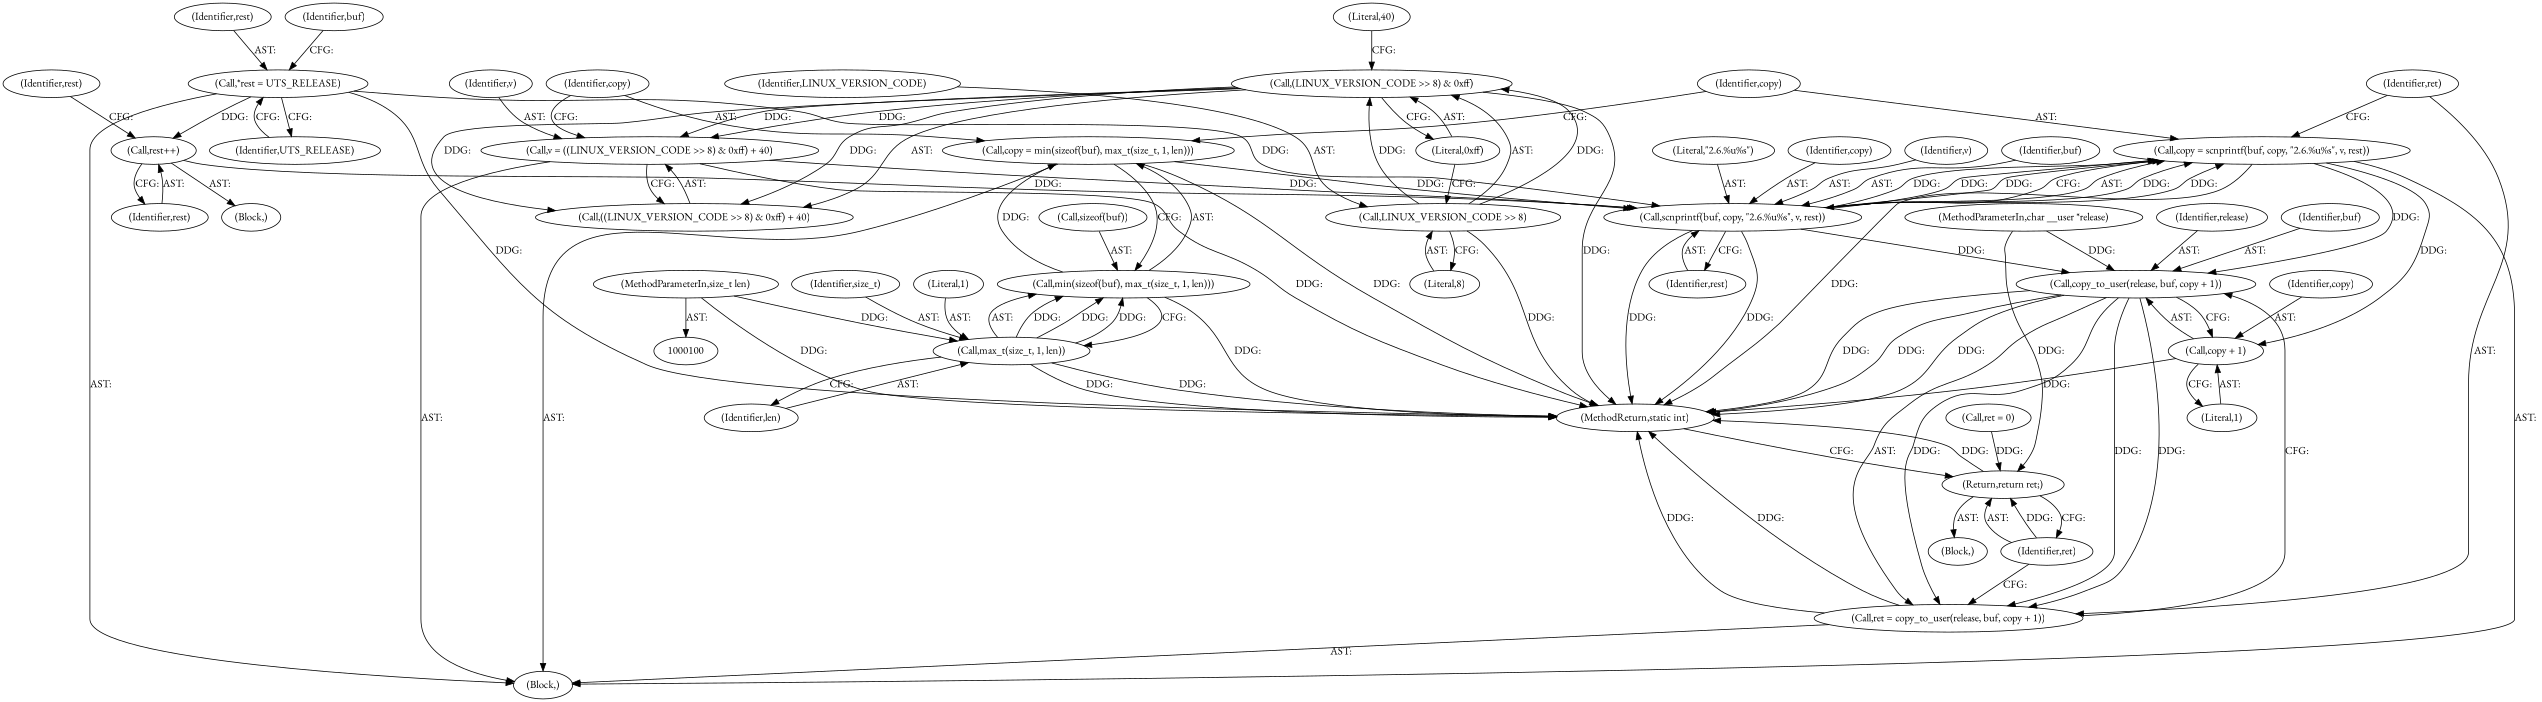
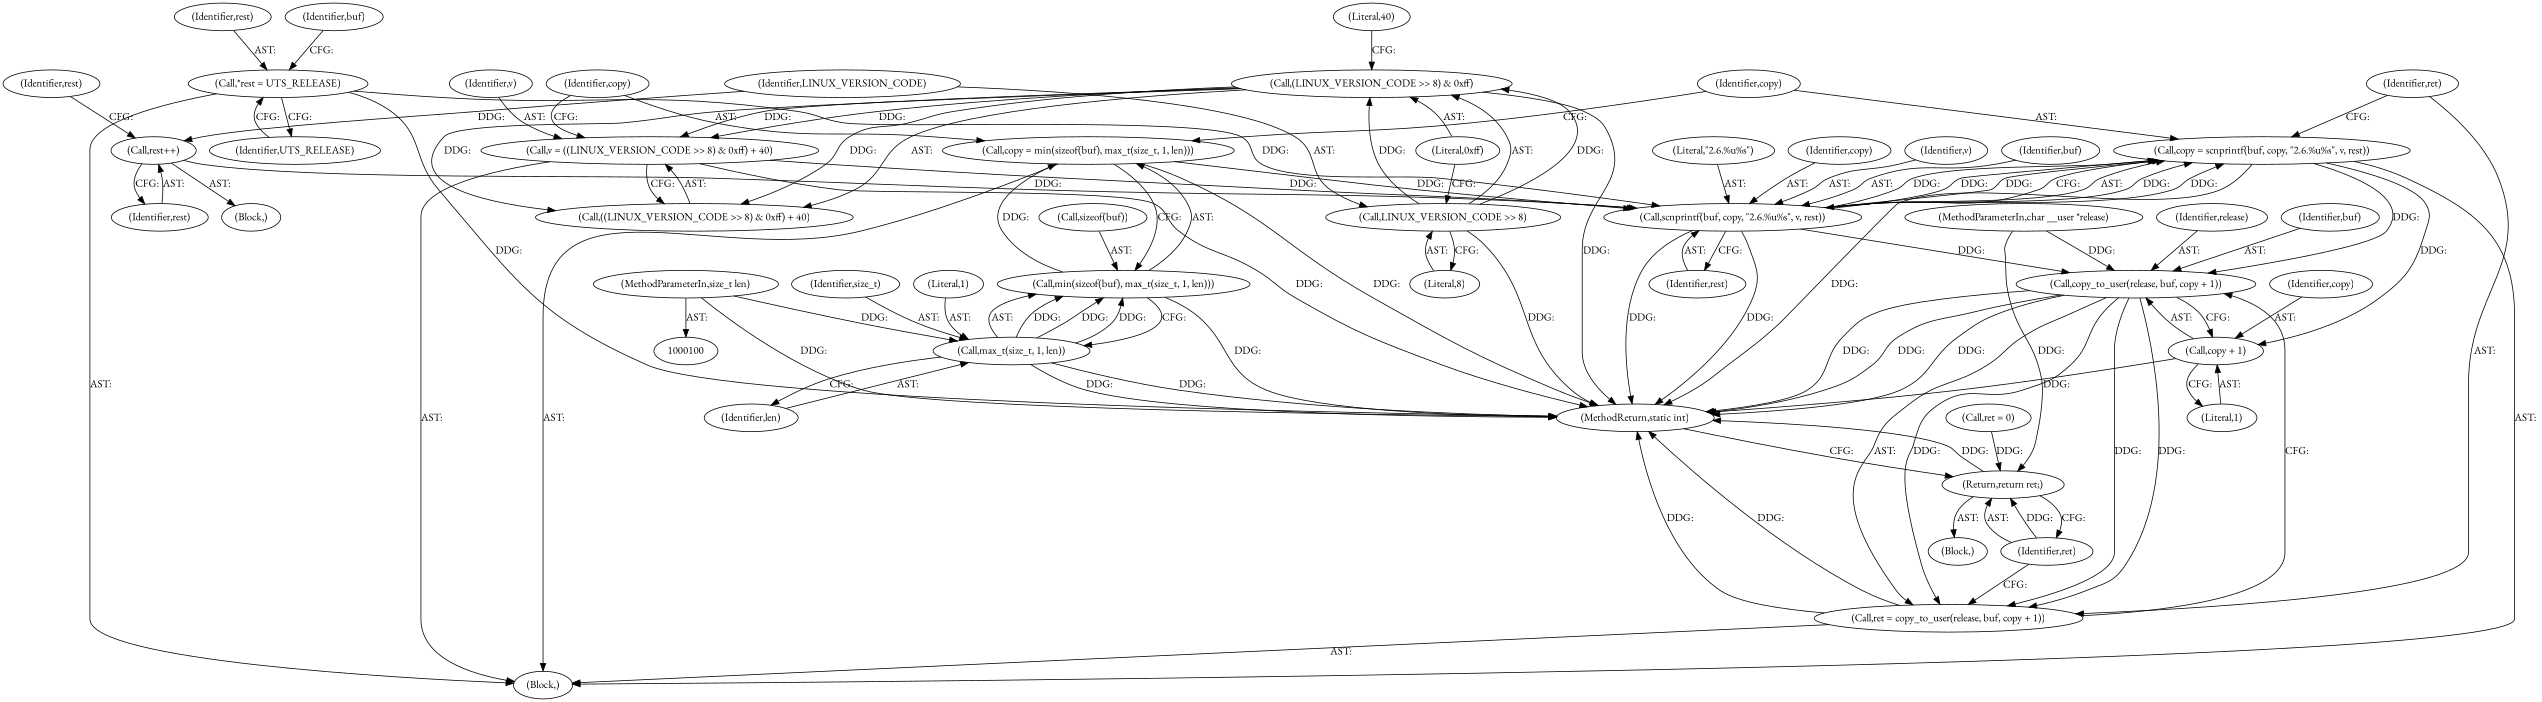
(215, 115) -> (467, 112)
(1402, 119) -> none
